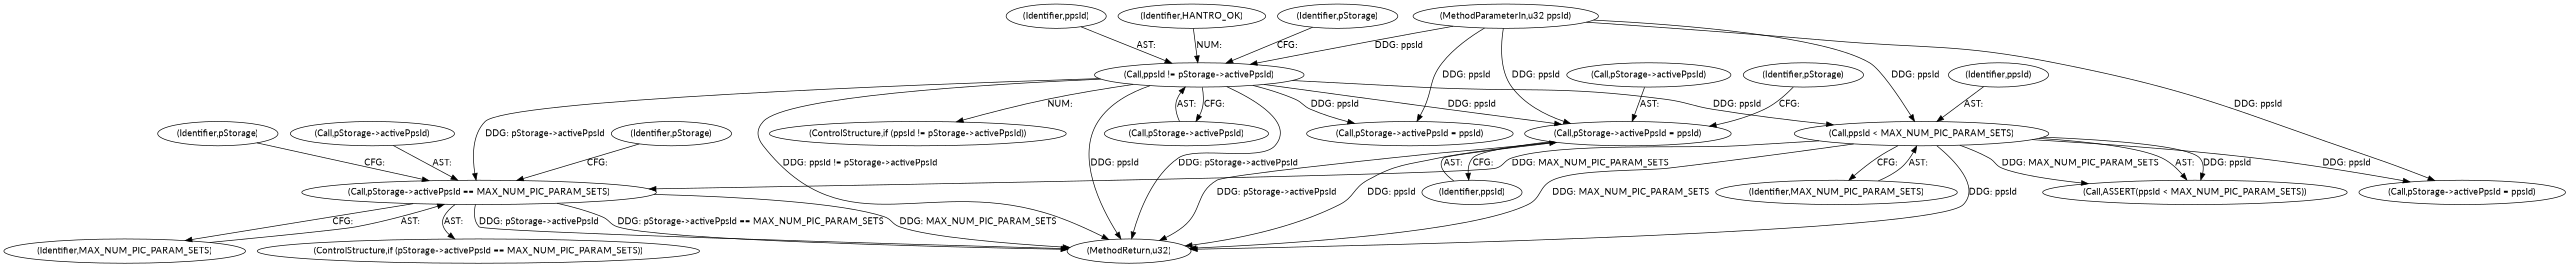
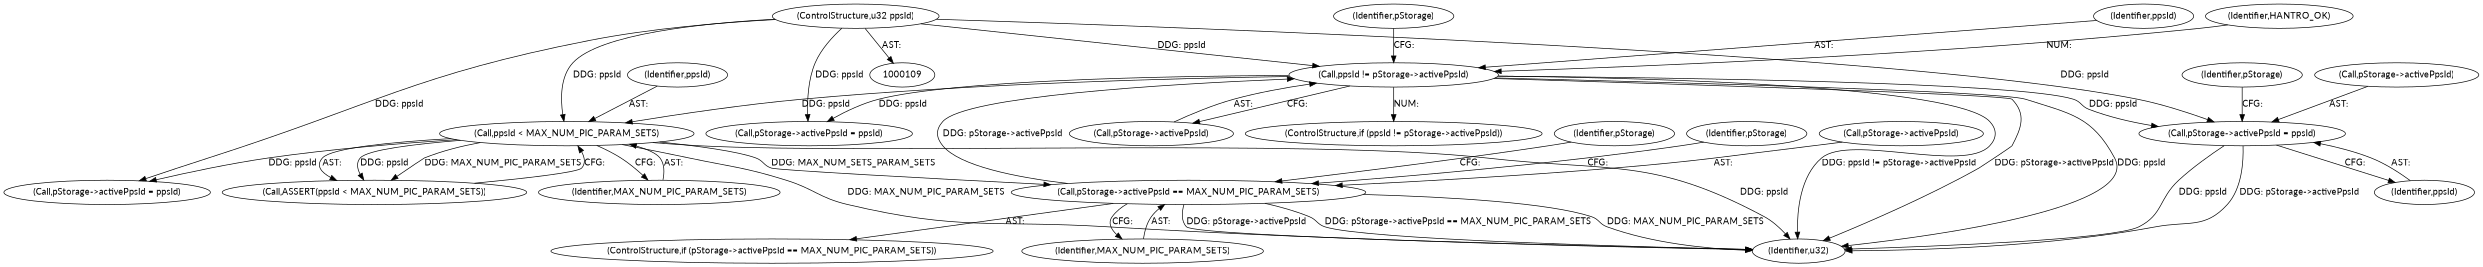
(1506, 16) -> (856, 16)
none -> (902, 75)
(764, 92) -> (1034, 98)
(1590, 163) -> (854, 163)
none -> (537, 177)
(1129, 251) -> (1799, 251)
